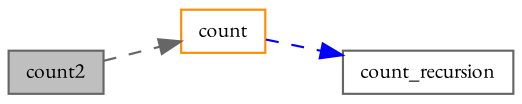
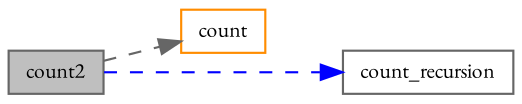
(294, 45) -> (212, 72)
